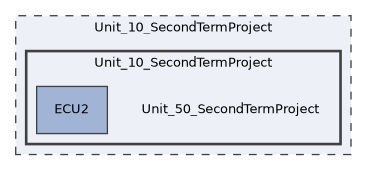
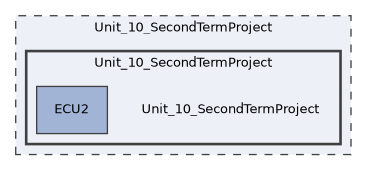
(231, 110) -> (231, 110)
